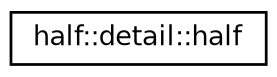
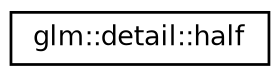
(139, 38) -> (140, 38)
